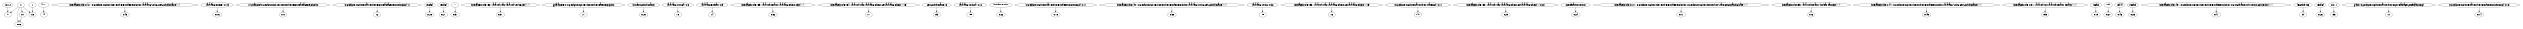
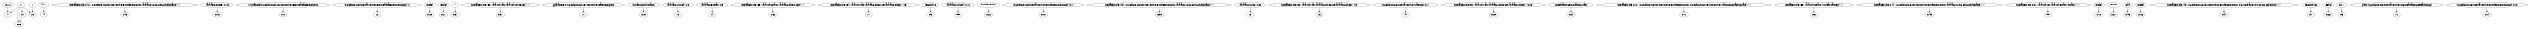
(937, 5) -> (931, 5)
(1576, 5) -> (1571, 5)
(2108, 5) -> (2114, 5)
